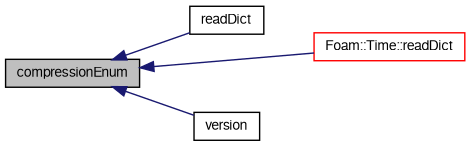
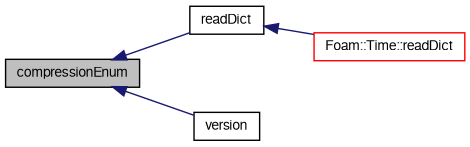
(234, 60) -> (296, 31)
